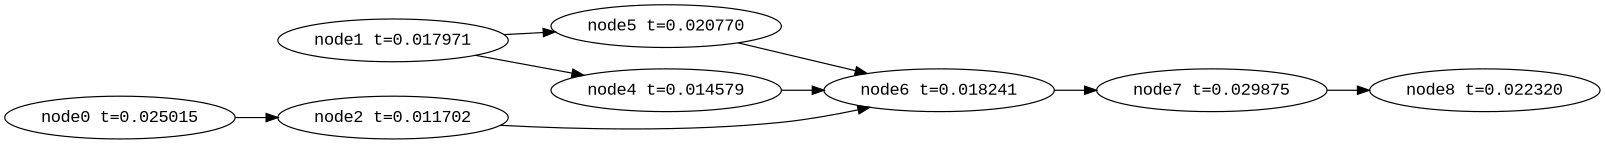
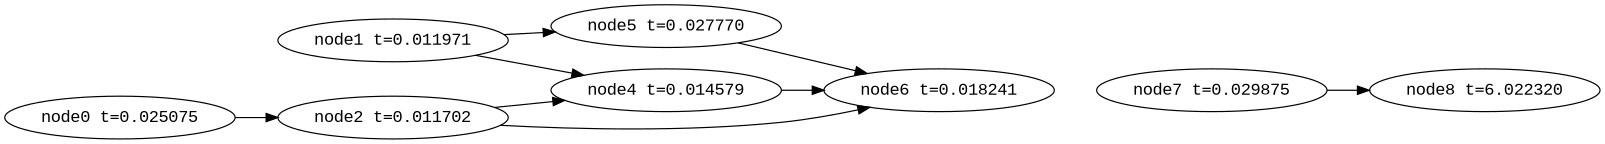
(666, 26) -> (666, 26)
(393, 40) -> (393, 40)
(1069, 90) -> none
(1485, 90) -> (1485, 90)
none -> (524, 104)
(120, 118) -> (120, 118)
